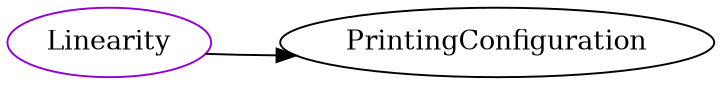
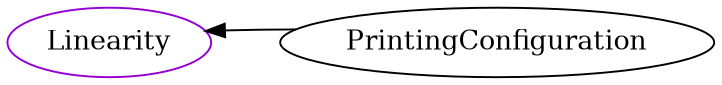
(241, 55) -> (261, 30)
